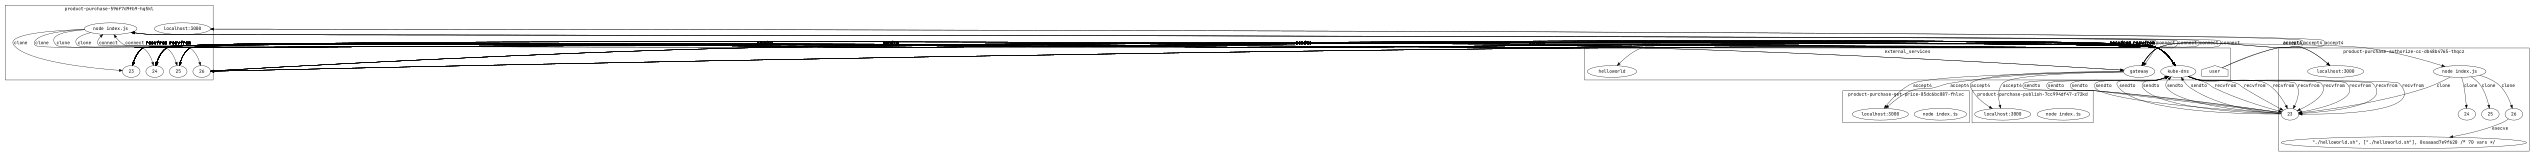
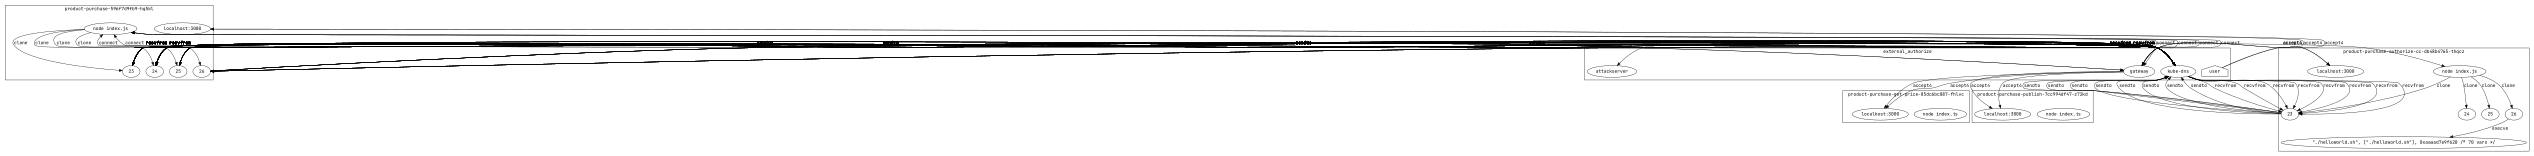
(1908, 52) -> (1908, 52)
(1612, 71) -> (1612, 71)
